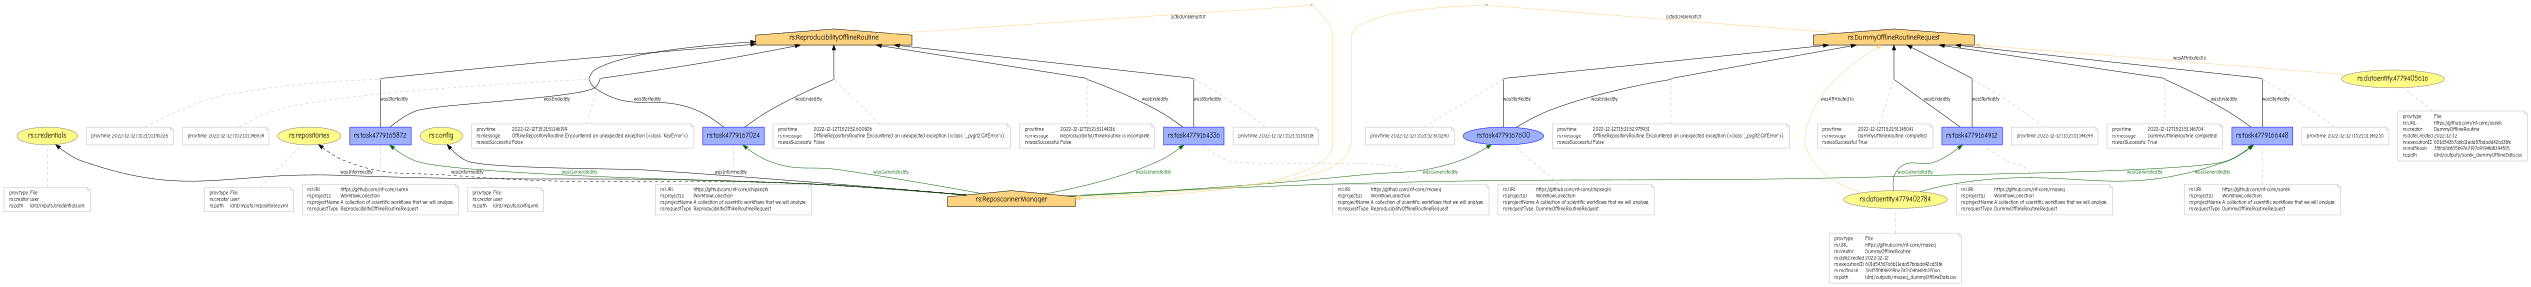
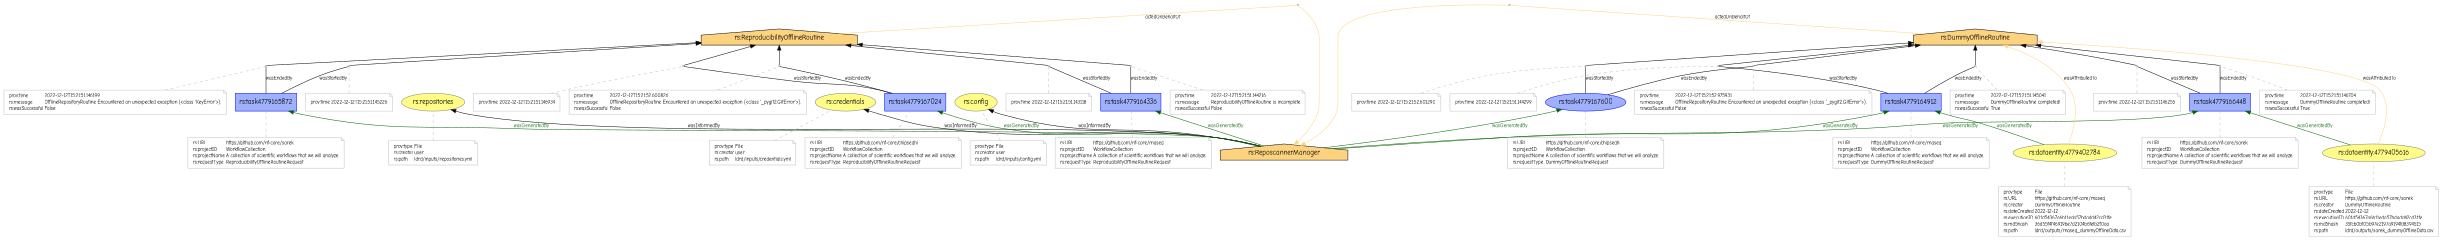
(1894, 38) -> (1975, 38)
none -> (1610, 134)
(2087, 180) -> (2300, 129)
(642, 181) -> (858, 129)
